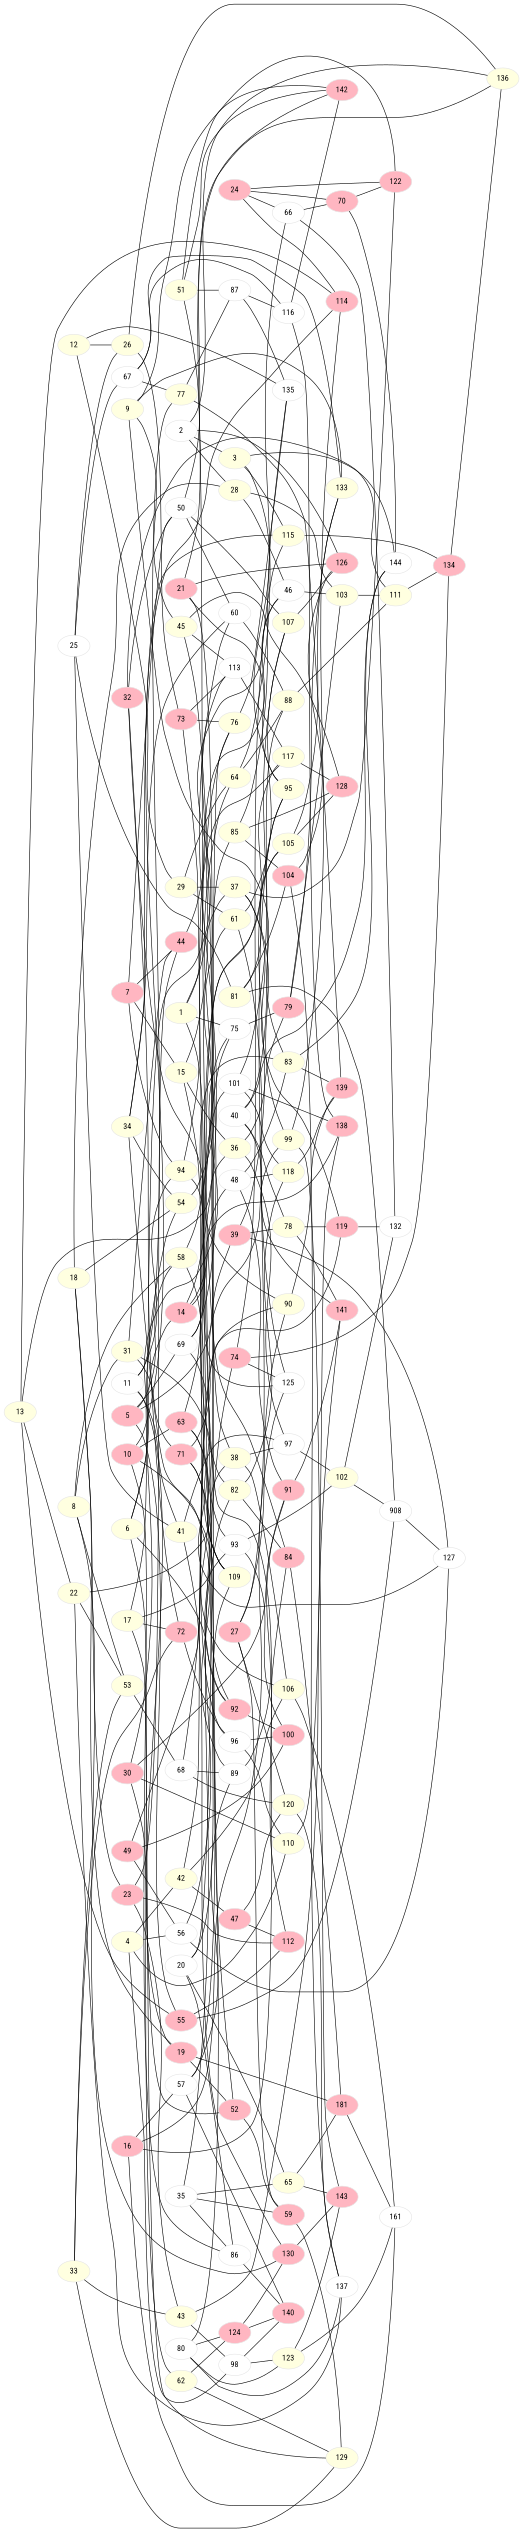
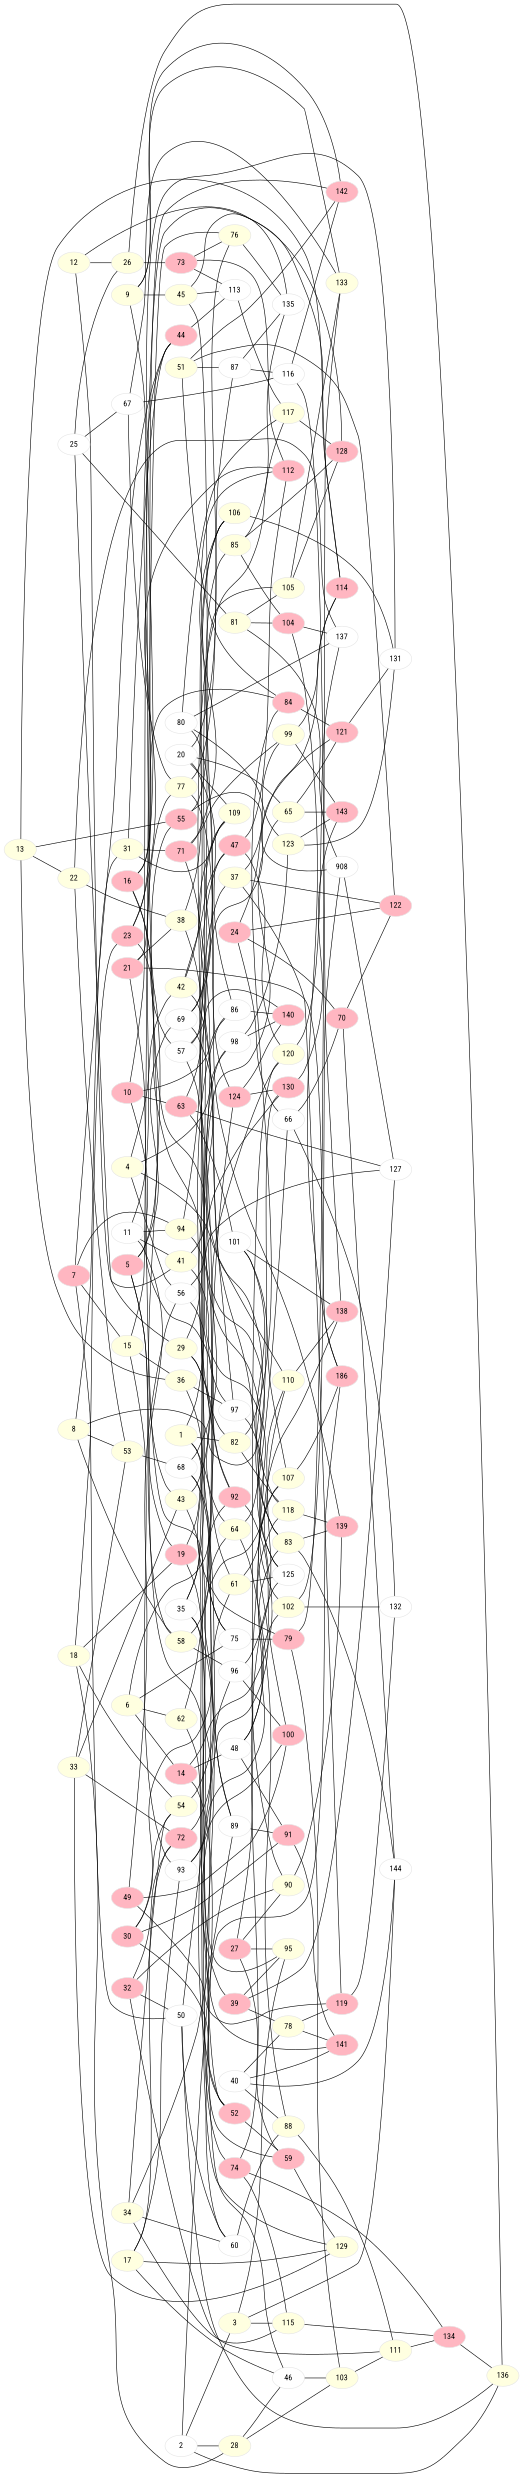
(342, 563) -> (342, 1376)
(208, 887) -> (201, 1095)
(342, 2105) -> (342, 732)
(396, 2217) -> (396, 659)
